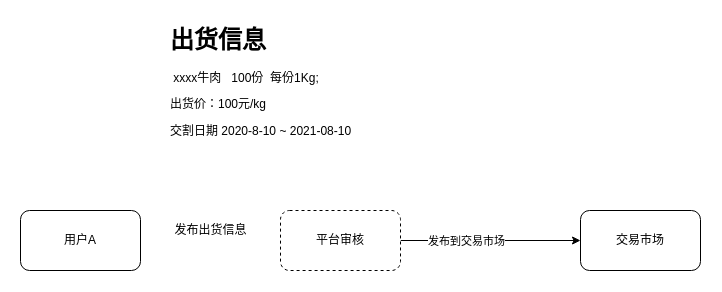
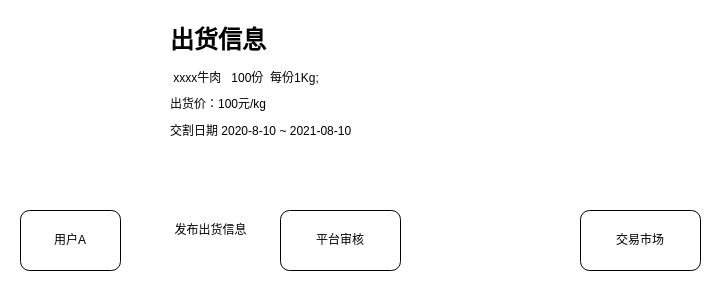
(81, 241) -> (71, 241)
(341, 241) -> (341, 241)
(487, 241) -> none
